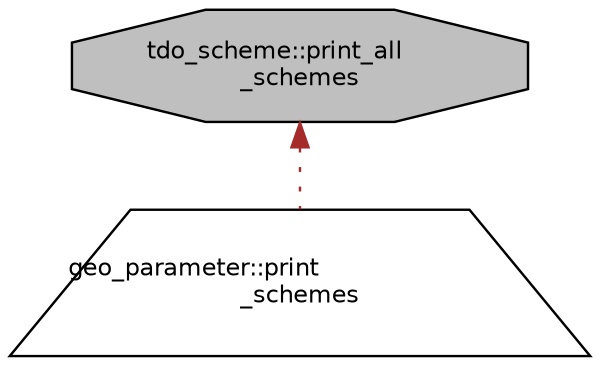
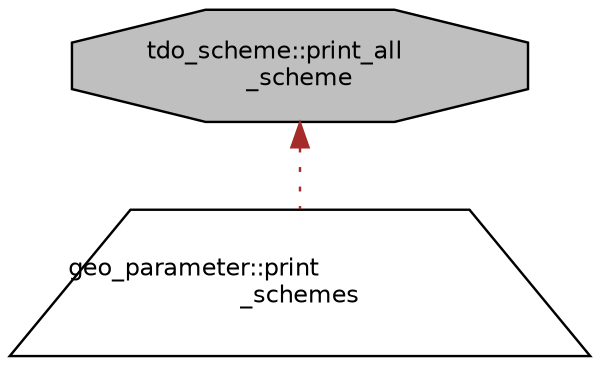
(300, 66) -> (300, 66)
